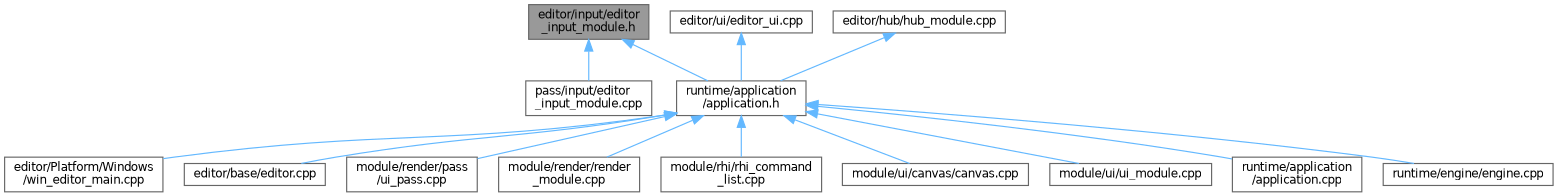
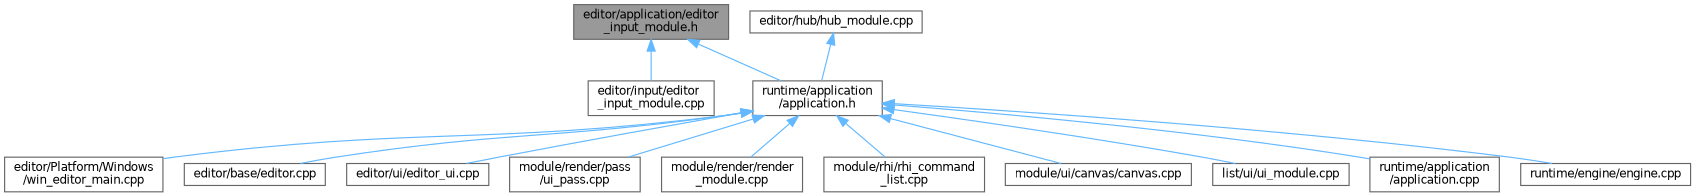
(589, 22) -> (651, 22)
(741, 63) -> (604, 138)
(589, 98) -> (651, 98)
(1131, 174) -> (1281, 174)
